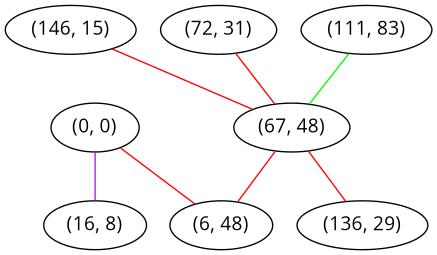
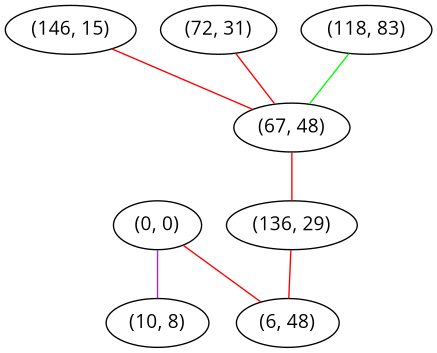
(367, 30) -> (367, 30)
(257, 176) -> (290, 274)
(95, 225) -> (158, 323)
